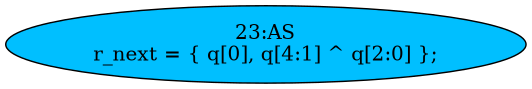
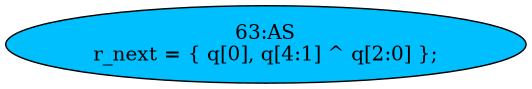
(266, 44) -> (266, 44)
